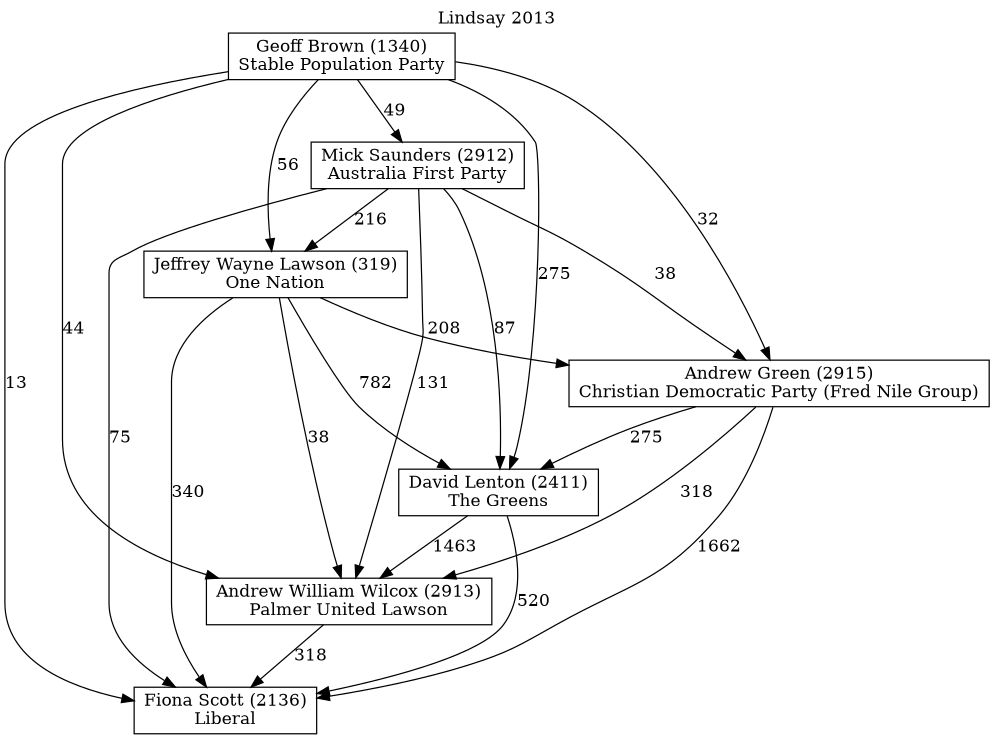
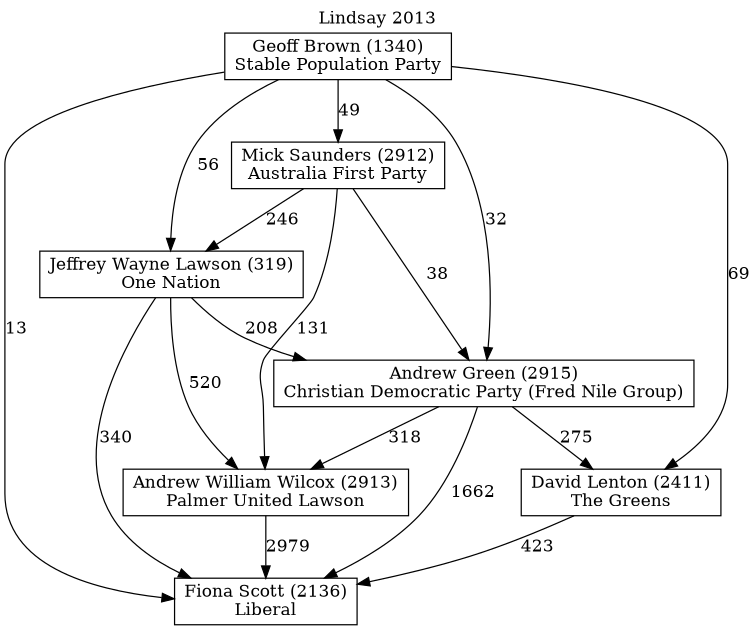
(371, 220) -> (283, 220)
(555, 274) -> (739, 274)
(62, 311) -> none
(491, 318) -> none
(109, 368) -> none
(349, 395) -> none
(319, 438) -> (206, 383)
(429, 543) -> none
(534, 601) -> (538, 547)
(311, 656) -> (288, 547)
